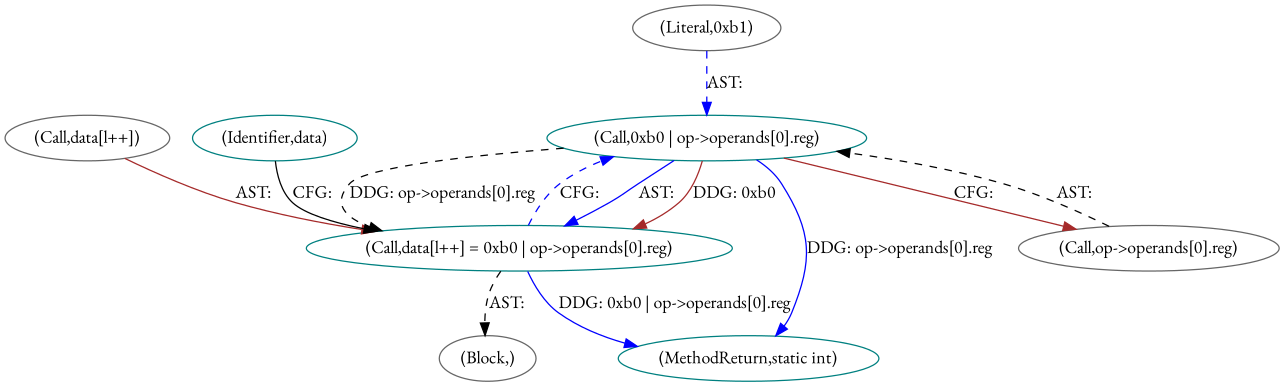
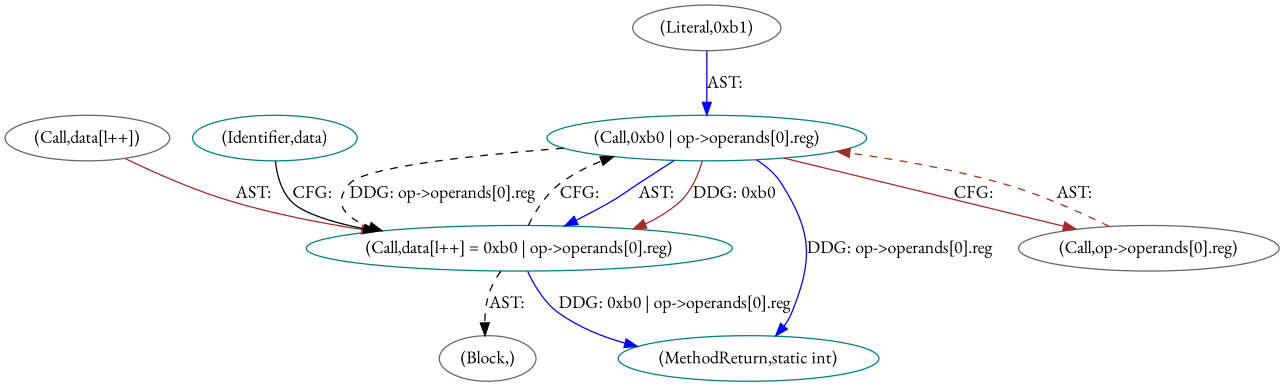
(707, 77) -> (707, 77)
(983, 178) -> (983, 178)
(558, 185) -> (558, 185)
